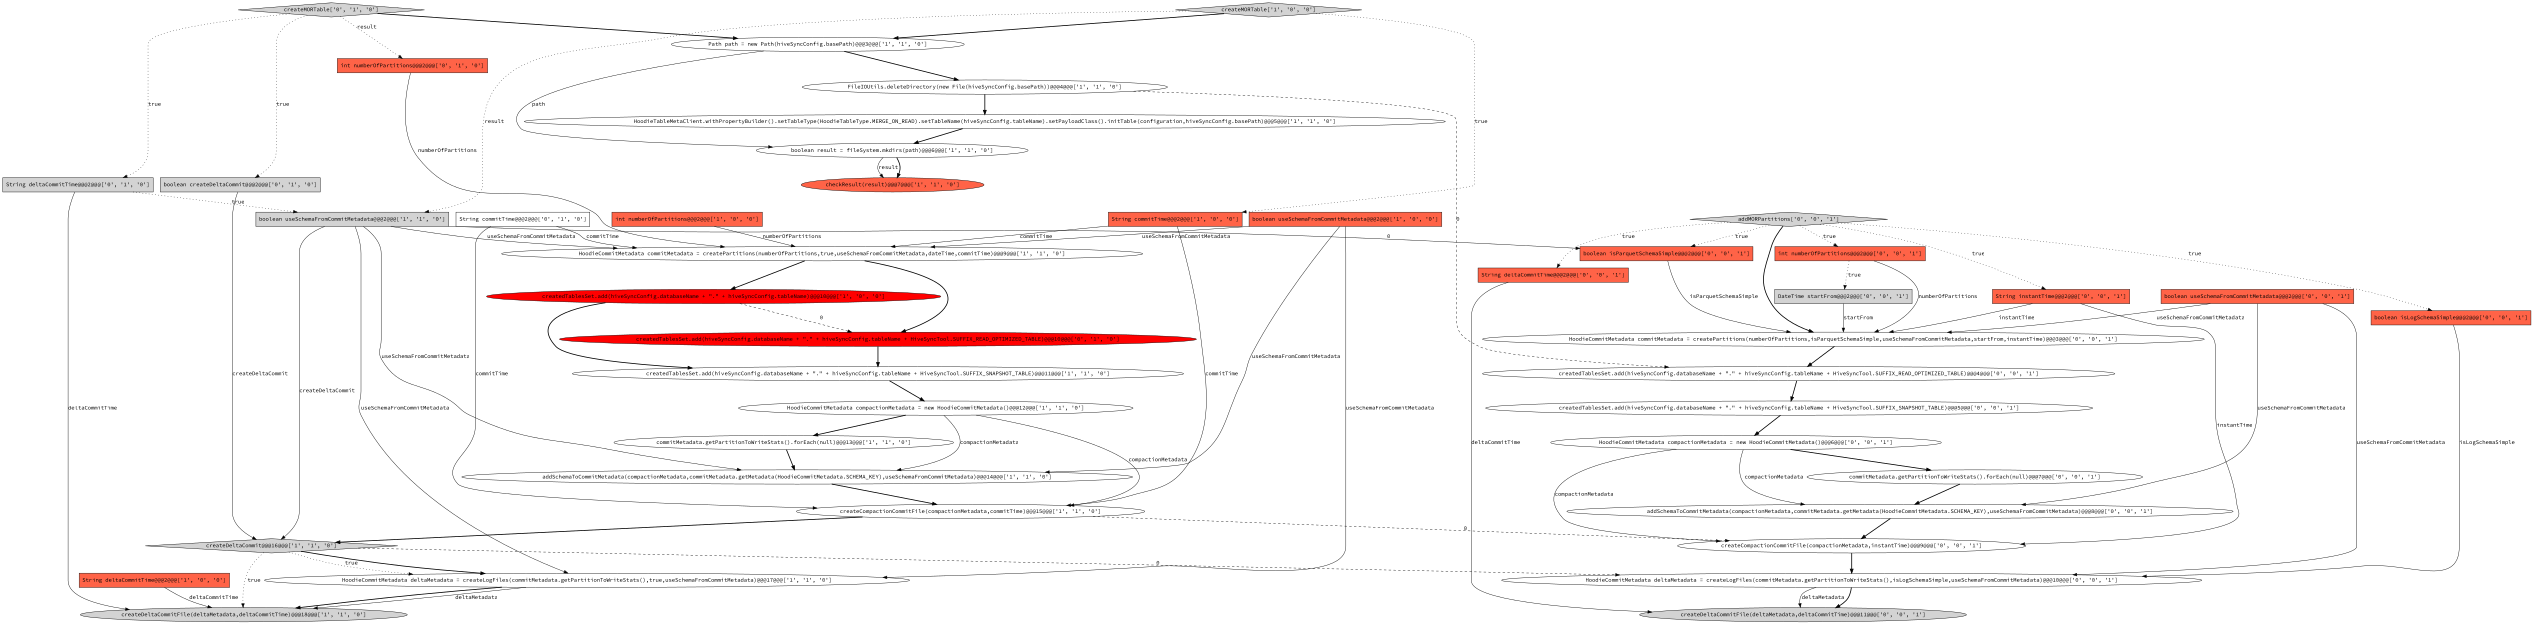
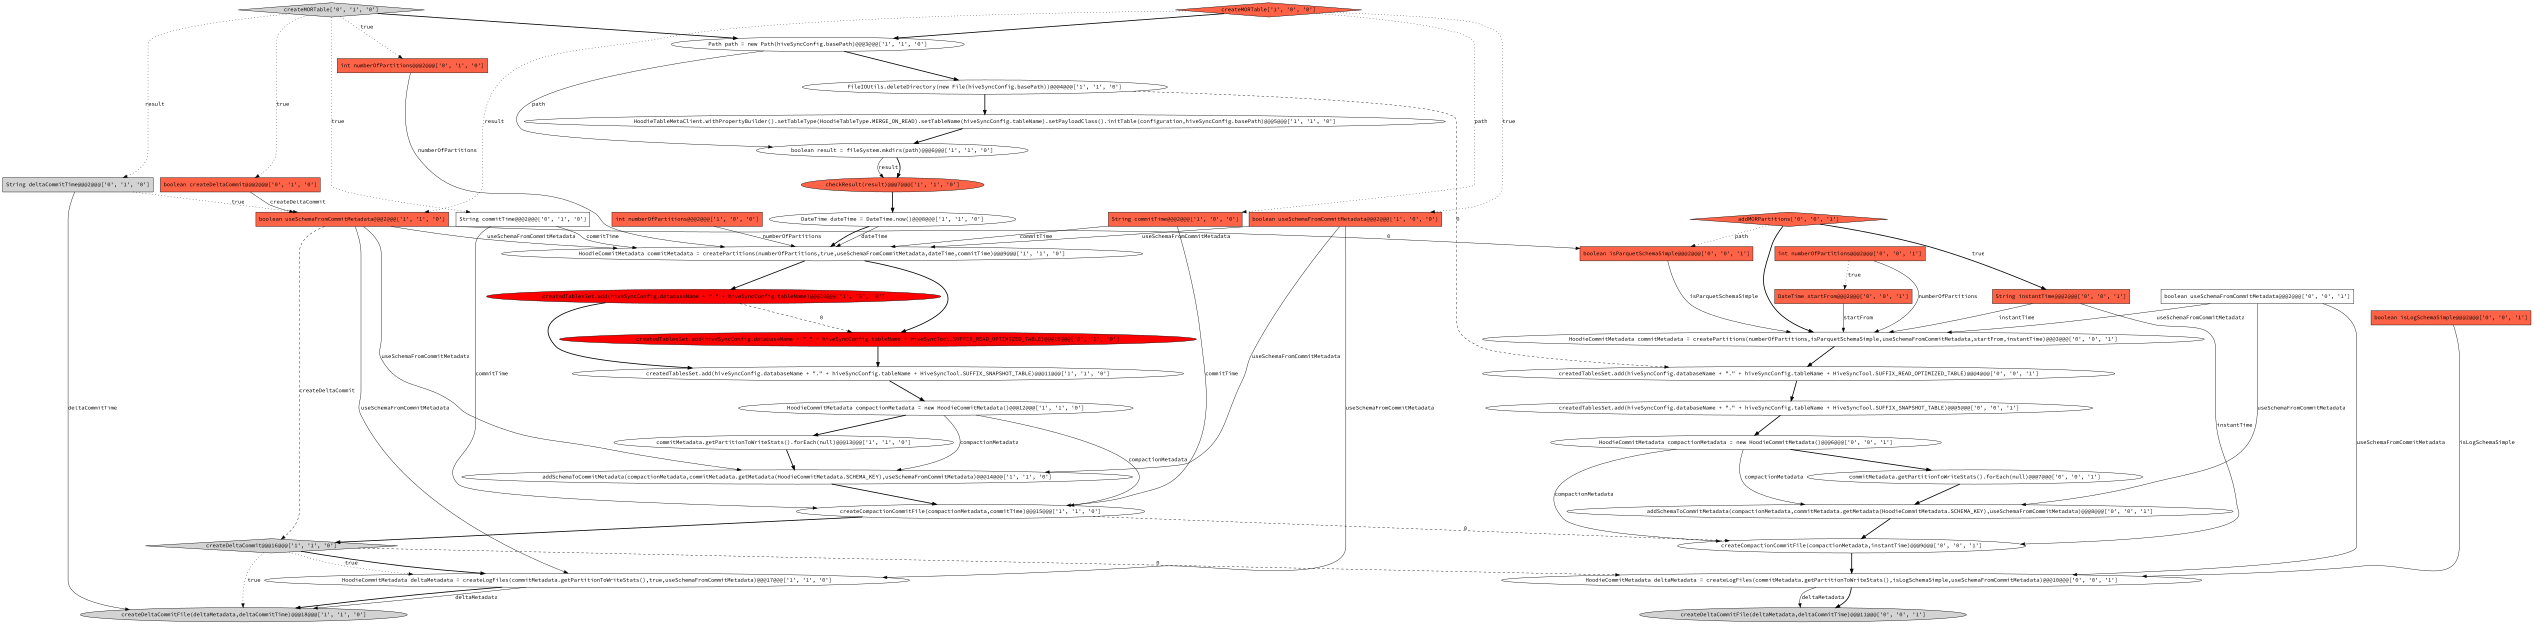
(1269, 10) -> (1269, 10)
(367, 27) -> (367, 27)
none -> (1502, 62)
(155, 104) -> (155, 104)
(1481, 122) -> (1481, 122)
none -> (331, 170)
(240, 185) -> (240, 185)
(352, 219) -> (352, 219)
none -> (893, 219)
(1789, 219) -> (1789, 219)
(1817, 235) -> none
(1742, 237) -> (1742, 237)
(1933, 248) -> (1933, 248)
(2135, 253) -> none
(1553, 275) -> none
(1843, 296) -> (1843, 296)
(2257, 296) -> (2257, 296)
(232, 369) -> (269, 204)
(299, 378) -> (299, 378)
(154, 580) -> none
